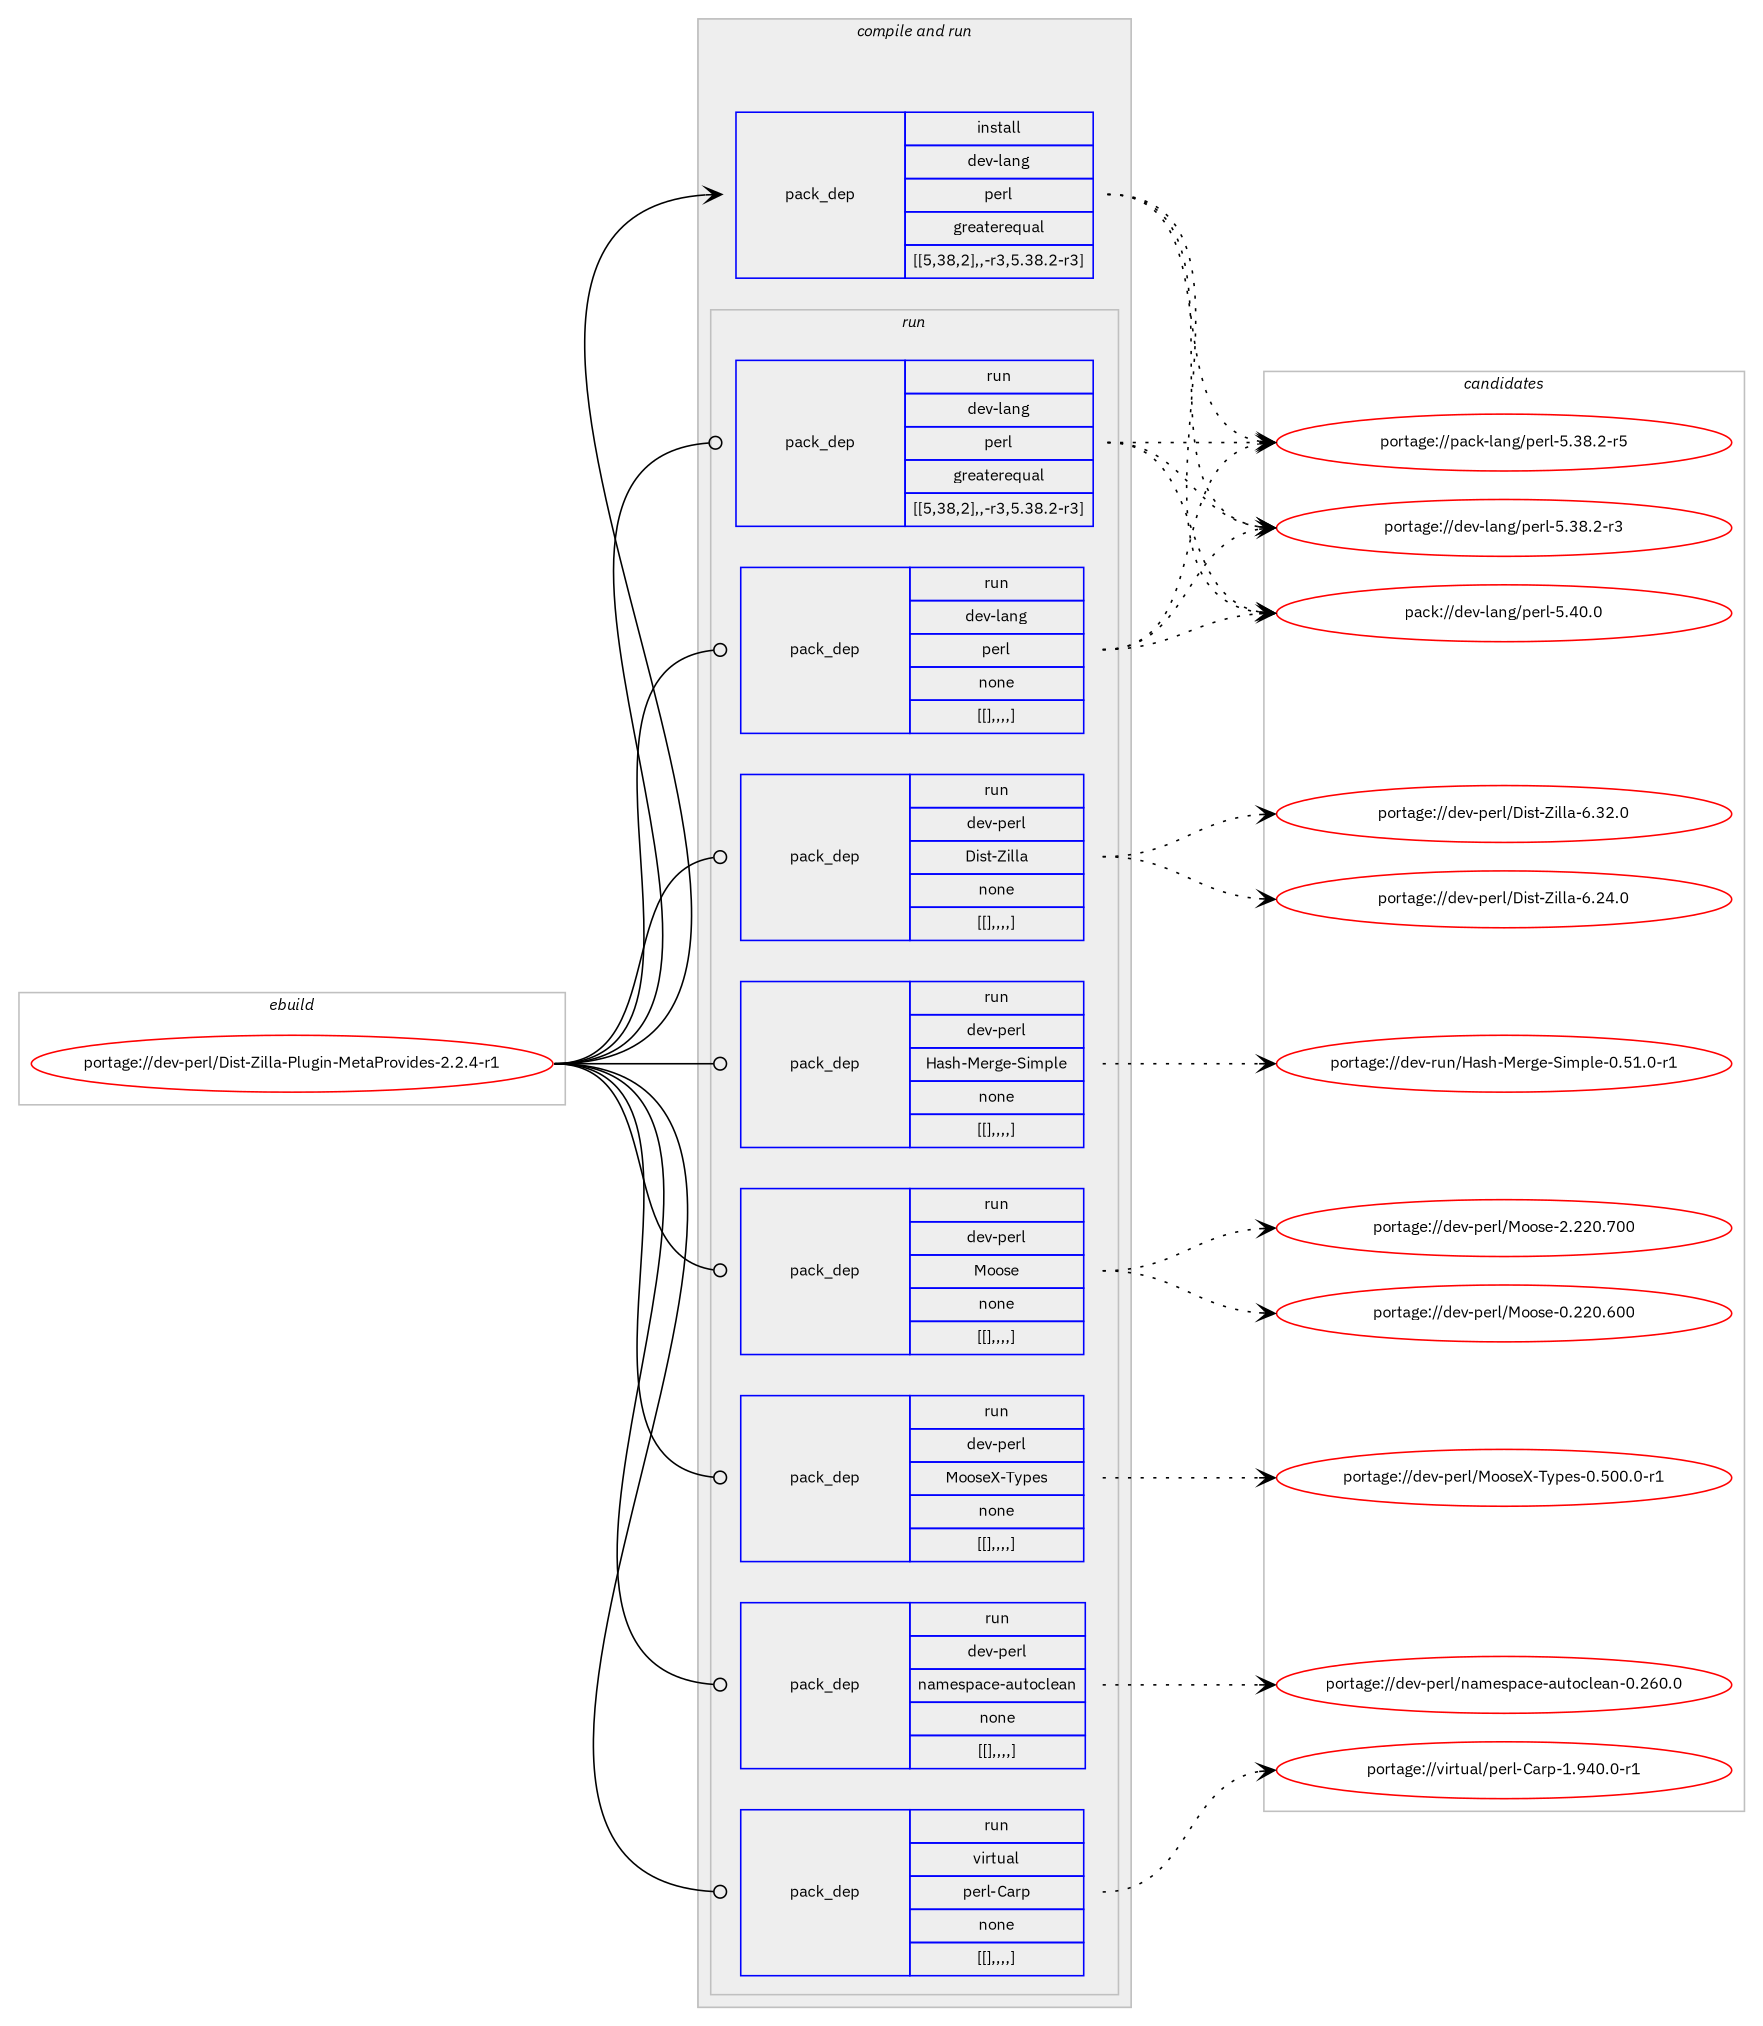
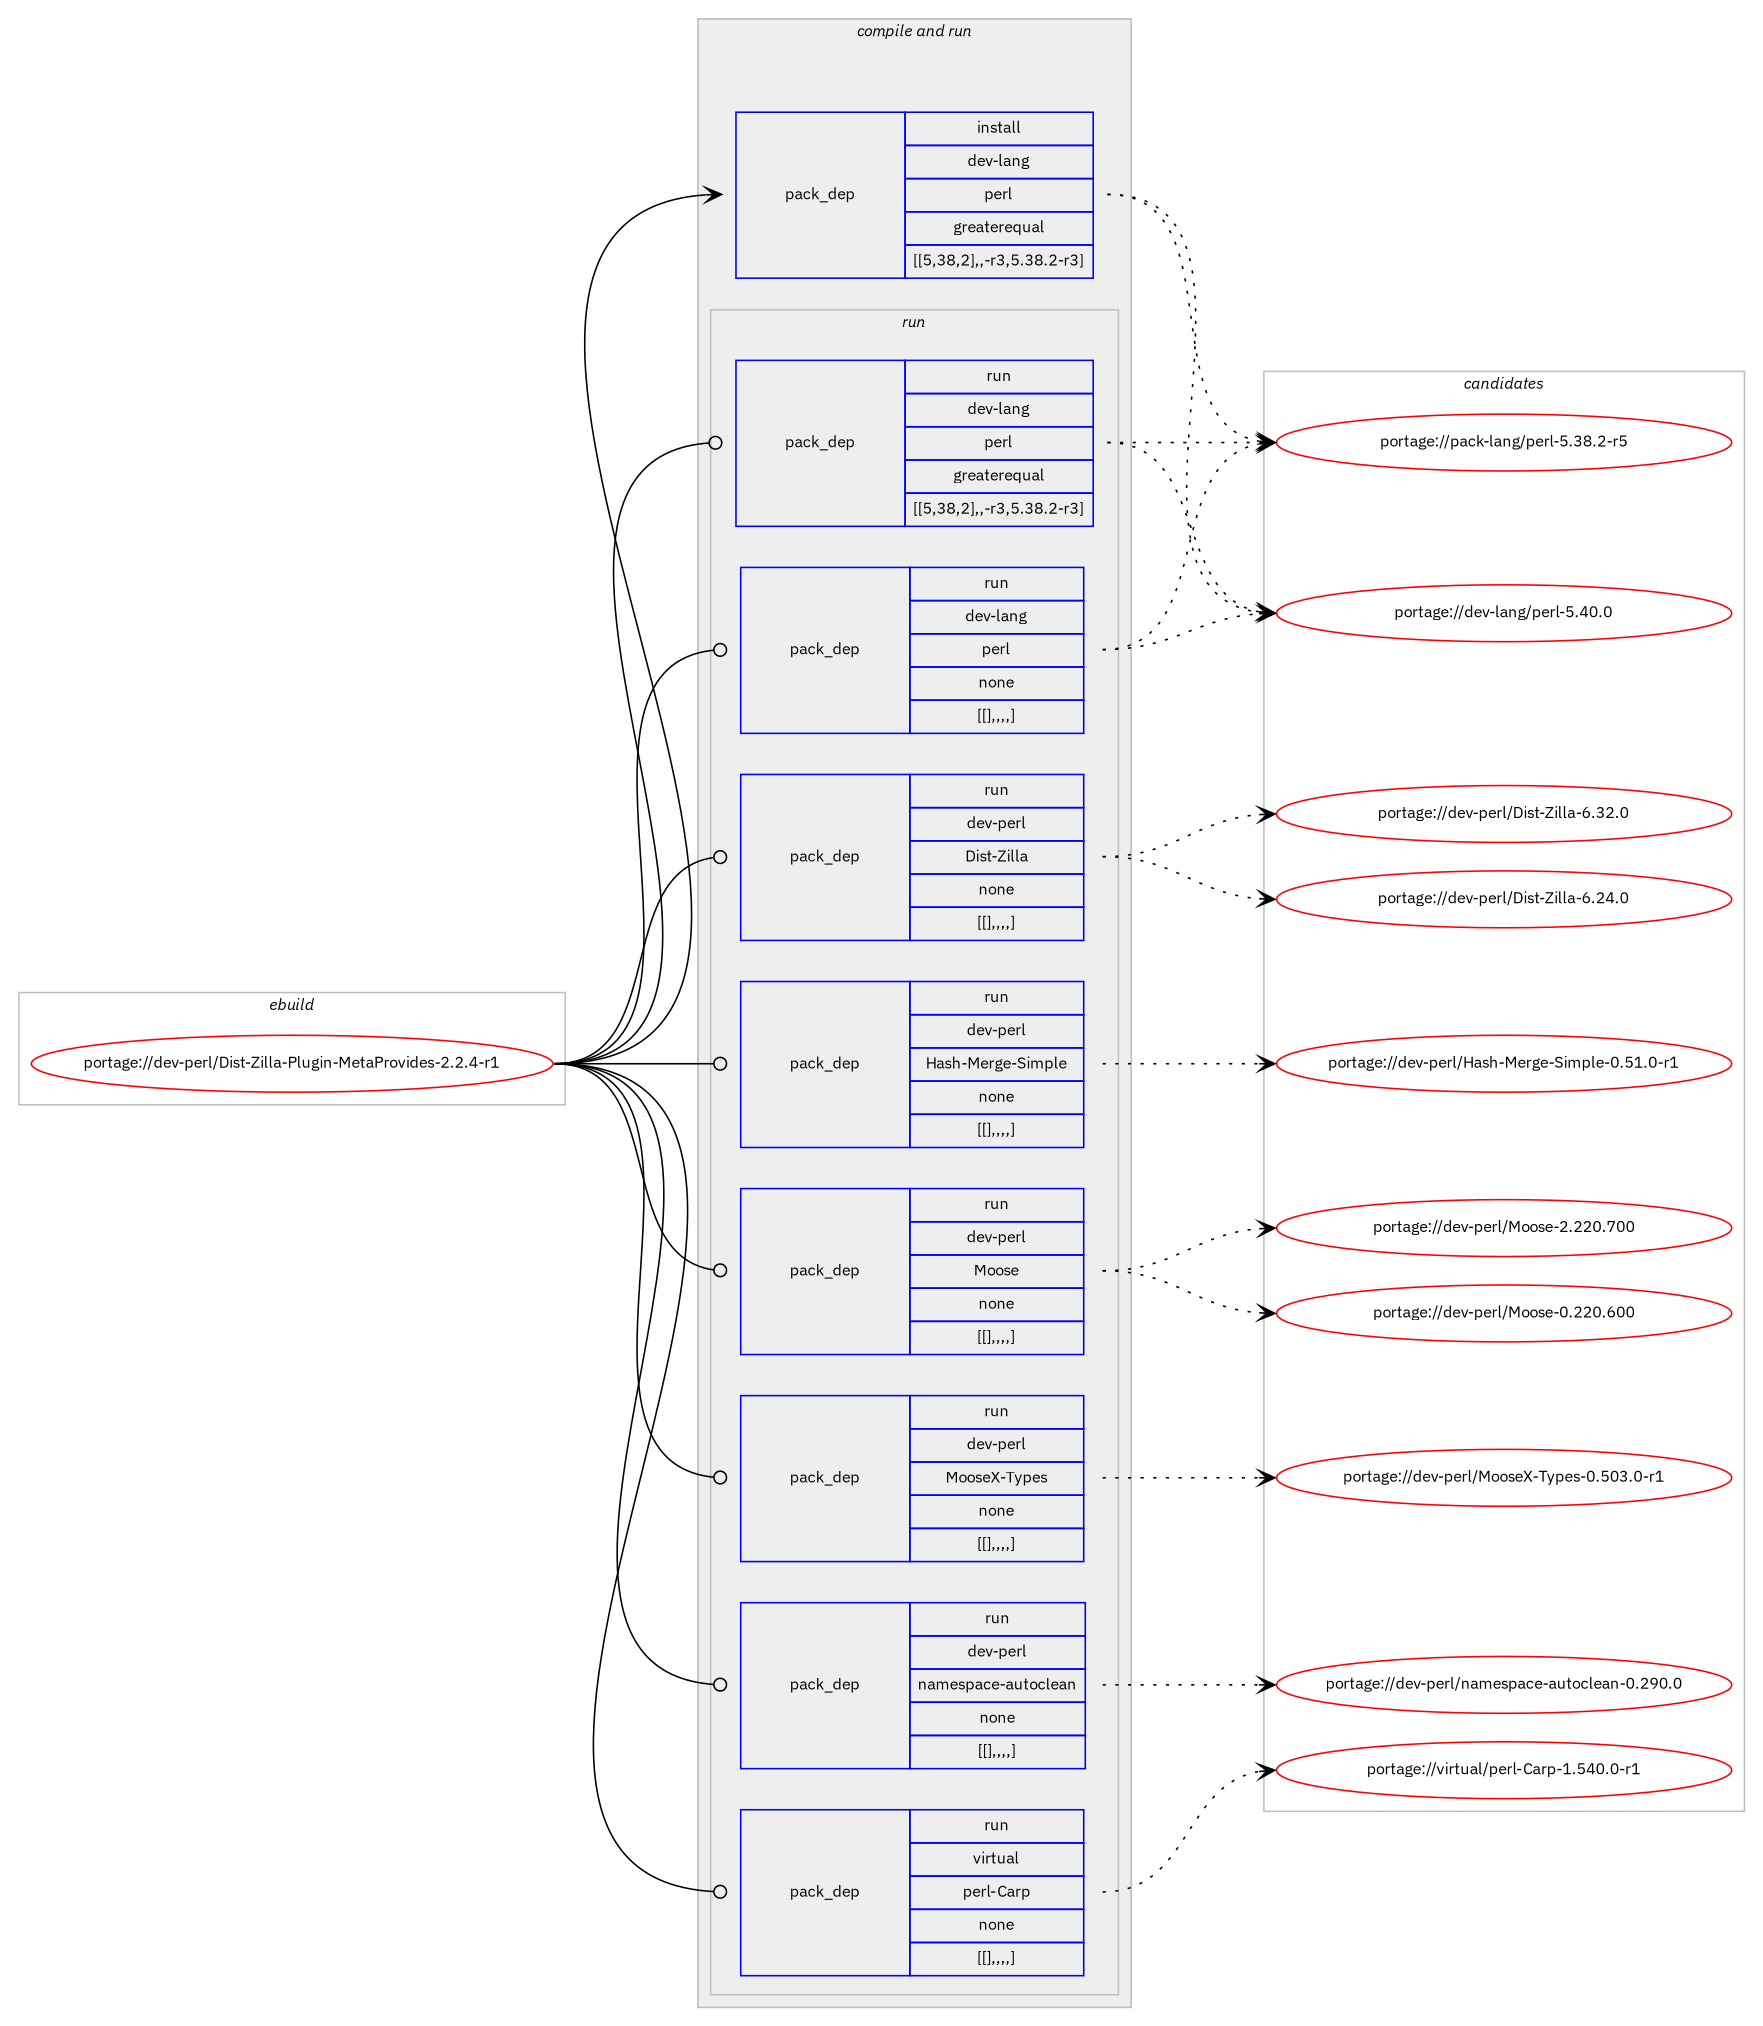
(1504, 528) -> none
(1504, 613) -> (1504, 613)
(1504, 1064) -> (1504, 1064)
(1504, 1478) -> (1504, 1478)
(1504, 1685) -> (1504, 1685)
(1504, 1770) -> (1504, 1770)
